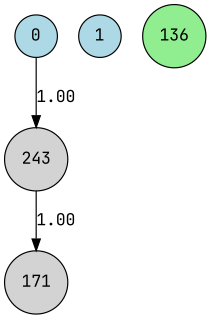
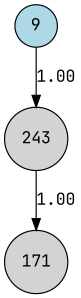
(36, 36) -> (36, 26)
(100, 36) -> none
(174, 36) -> none
